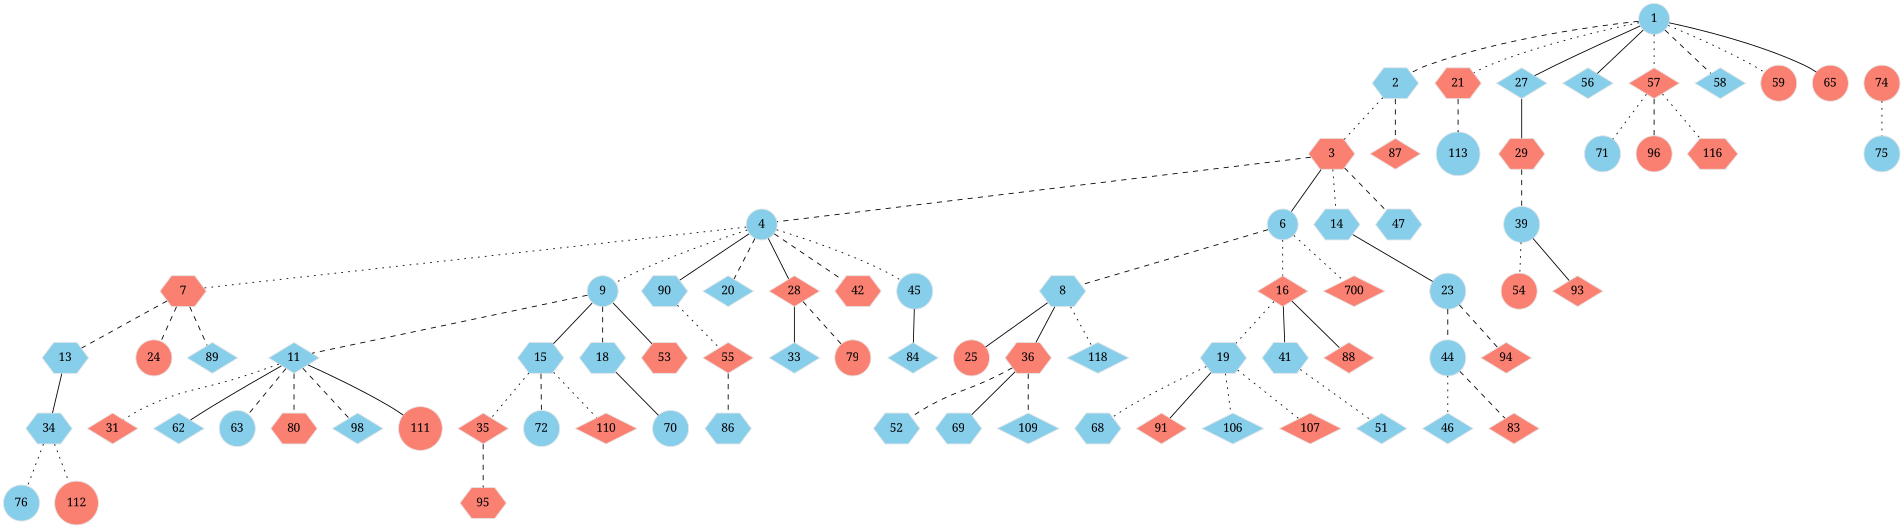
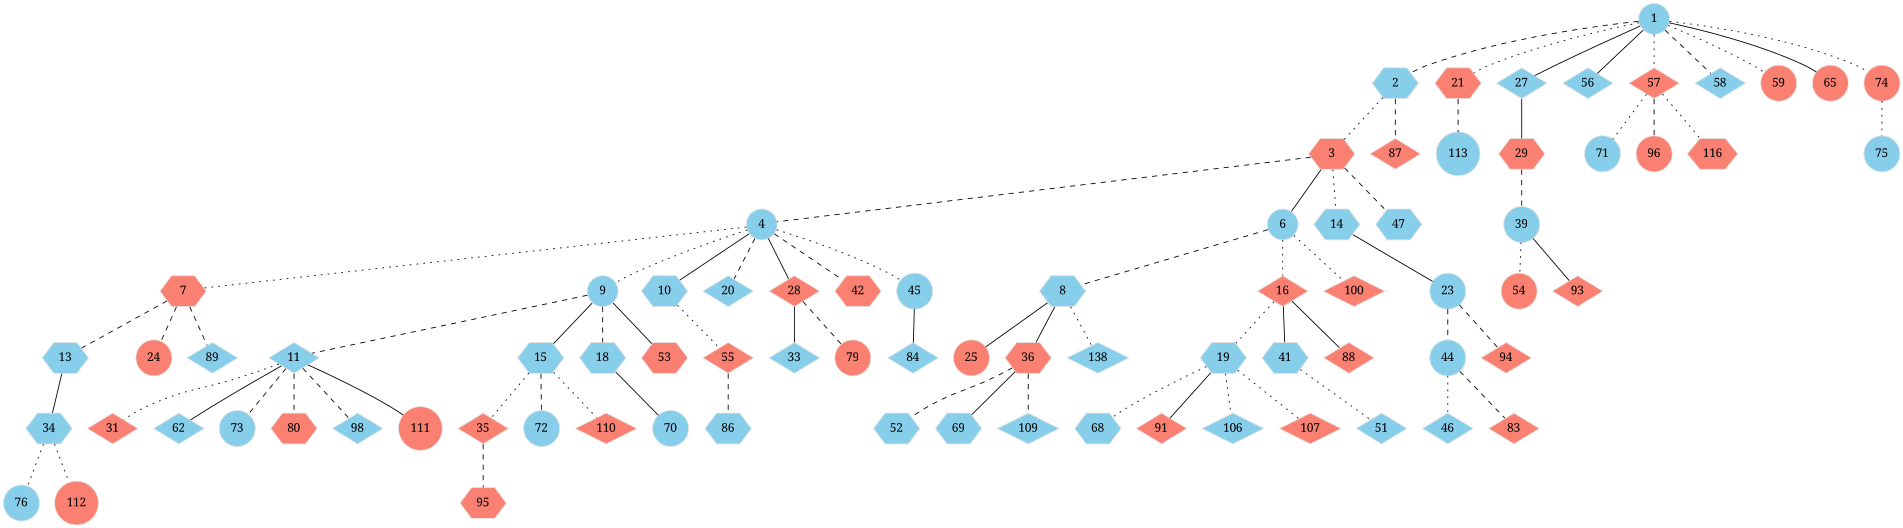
none -> (1771, 39)
(665, 291) -> (665, 291)
(1354, 291) -> (1354, 291)
(1098, 358) -> (1098, 358)
(237, 429) -> (237, 429)
